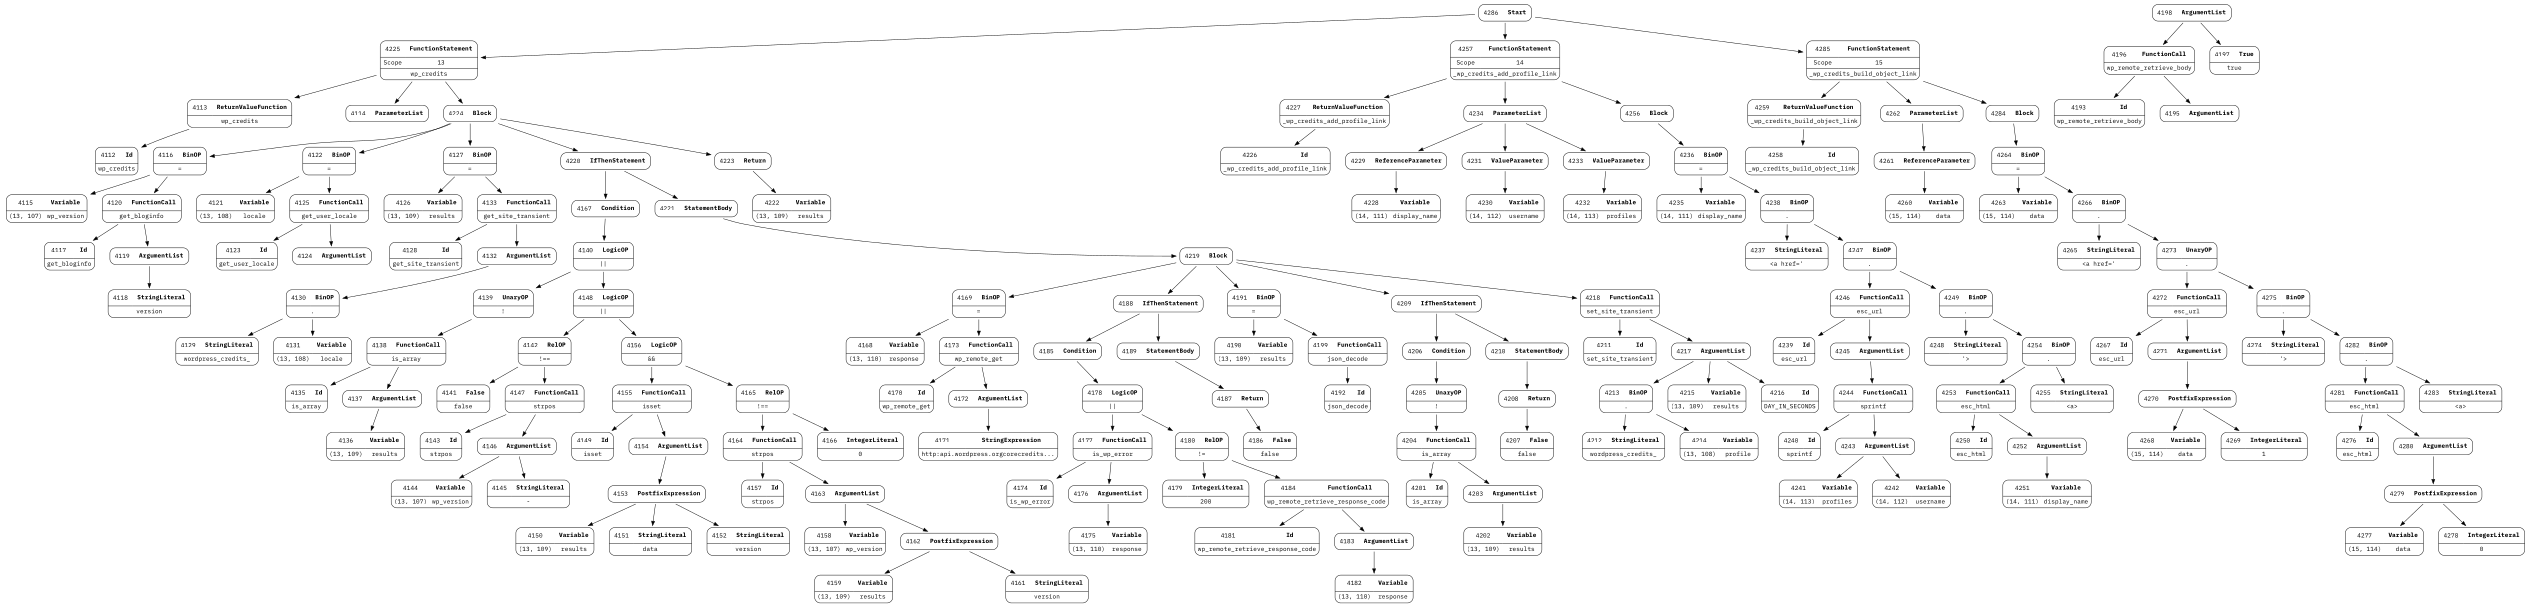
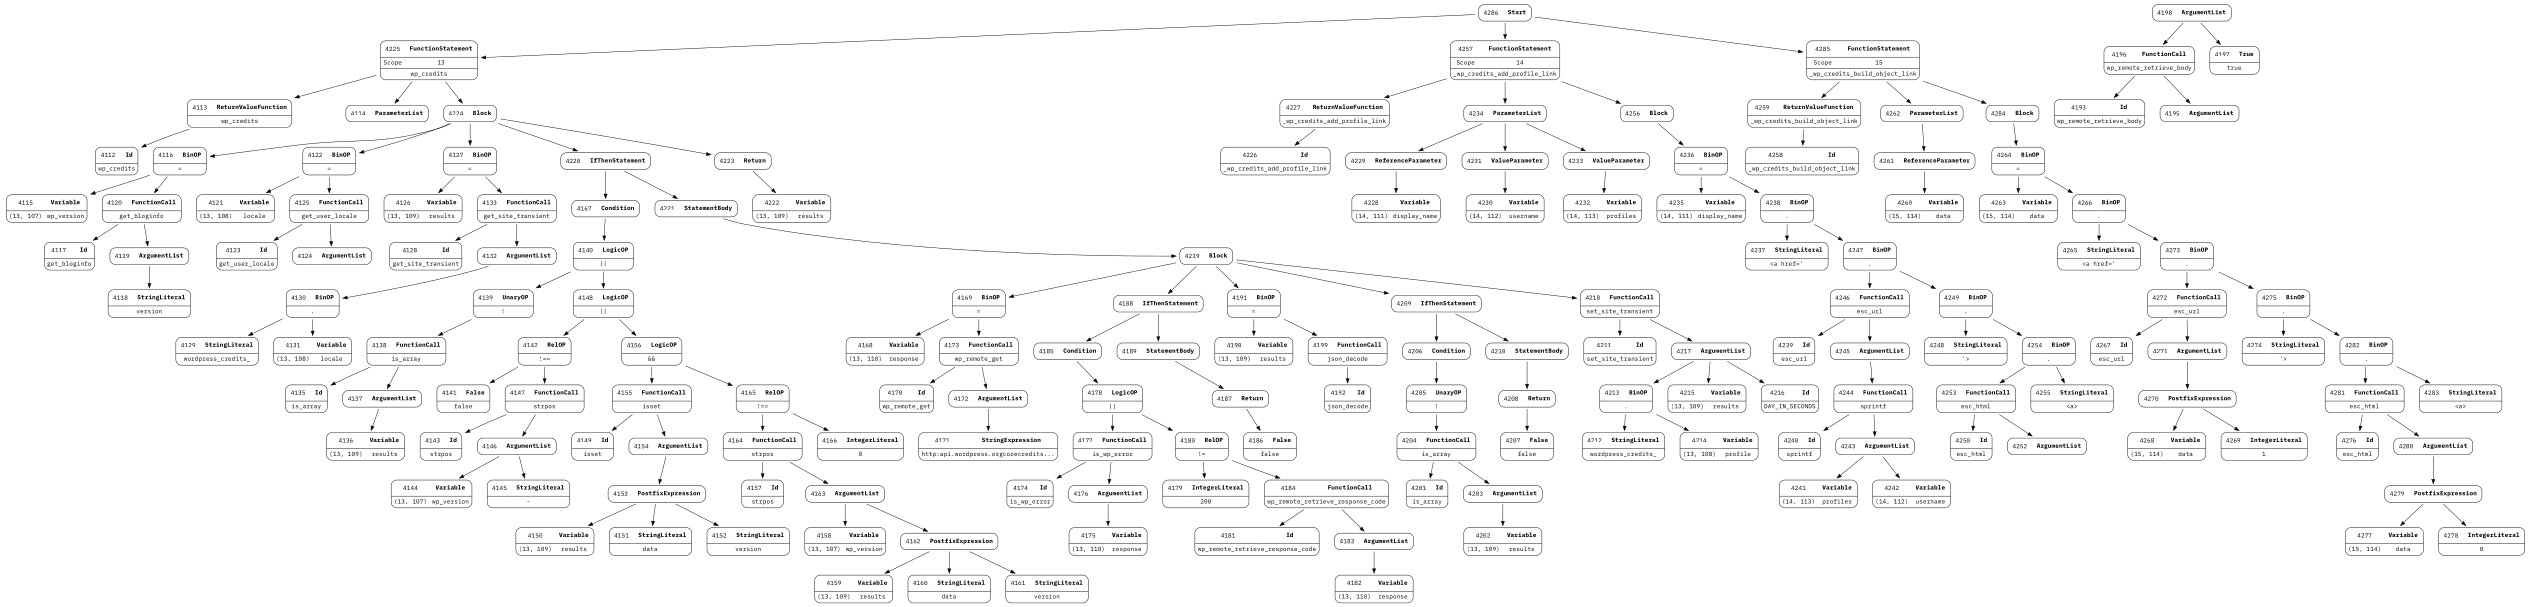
(2199, 250) -> (2199, 250)
(2047, 494) -> none
none -> (949, 589)
